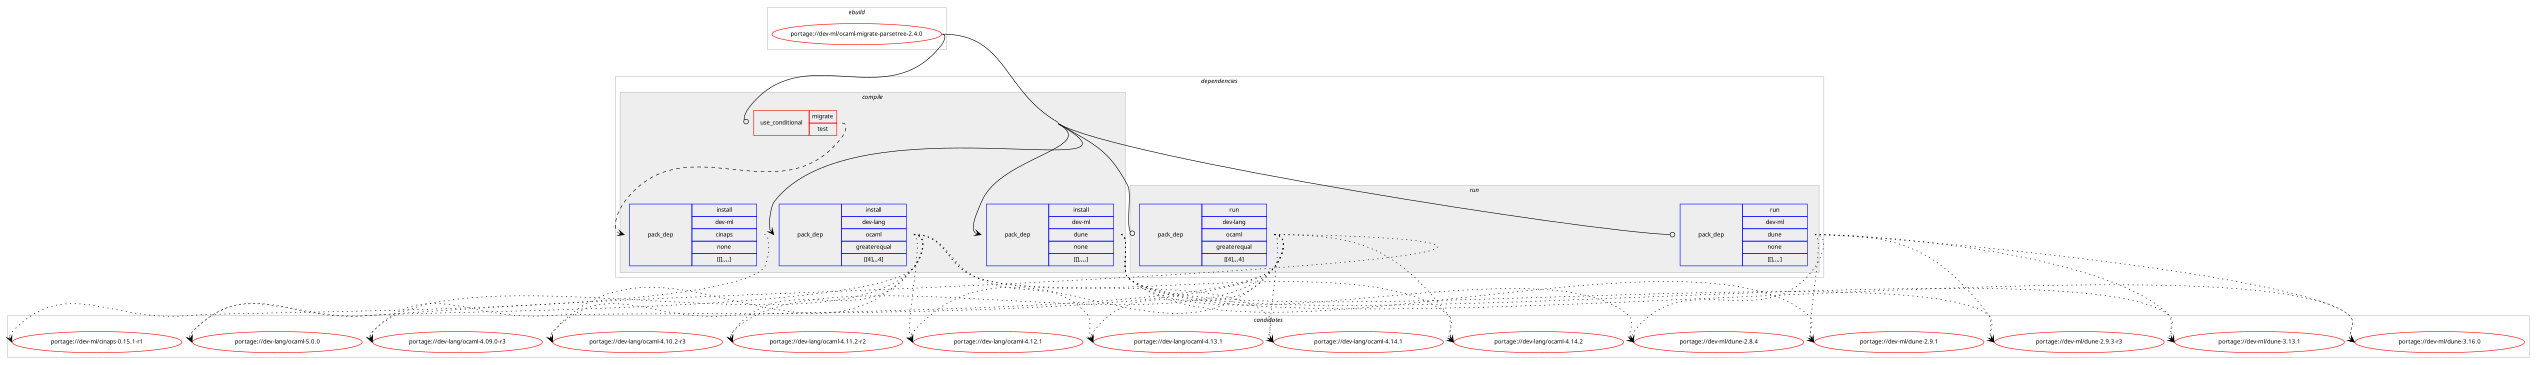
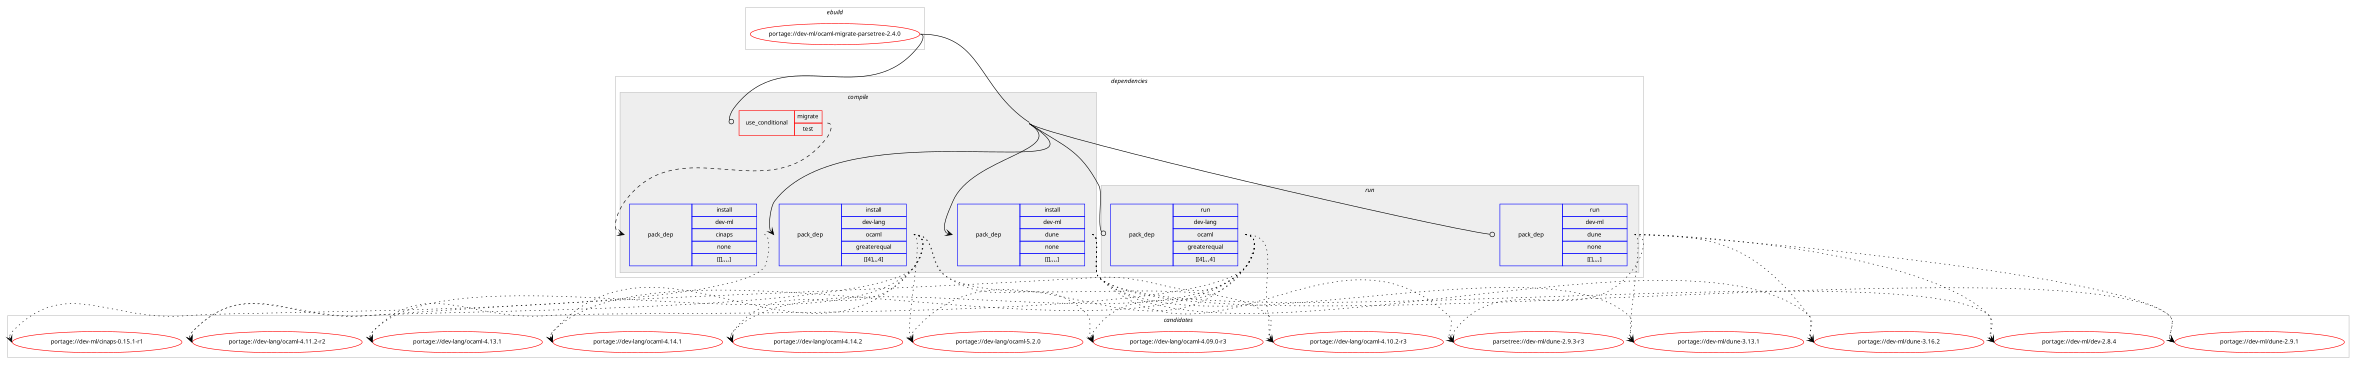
(277, 342) -> (998, 342)
(998, 342) -> none
(1719, 342) -> (2079, 342)
(2079, 342) -> (1539, 342)
(2440, 342) -> (1899, 342)
